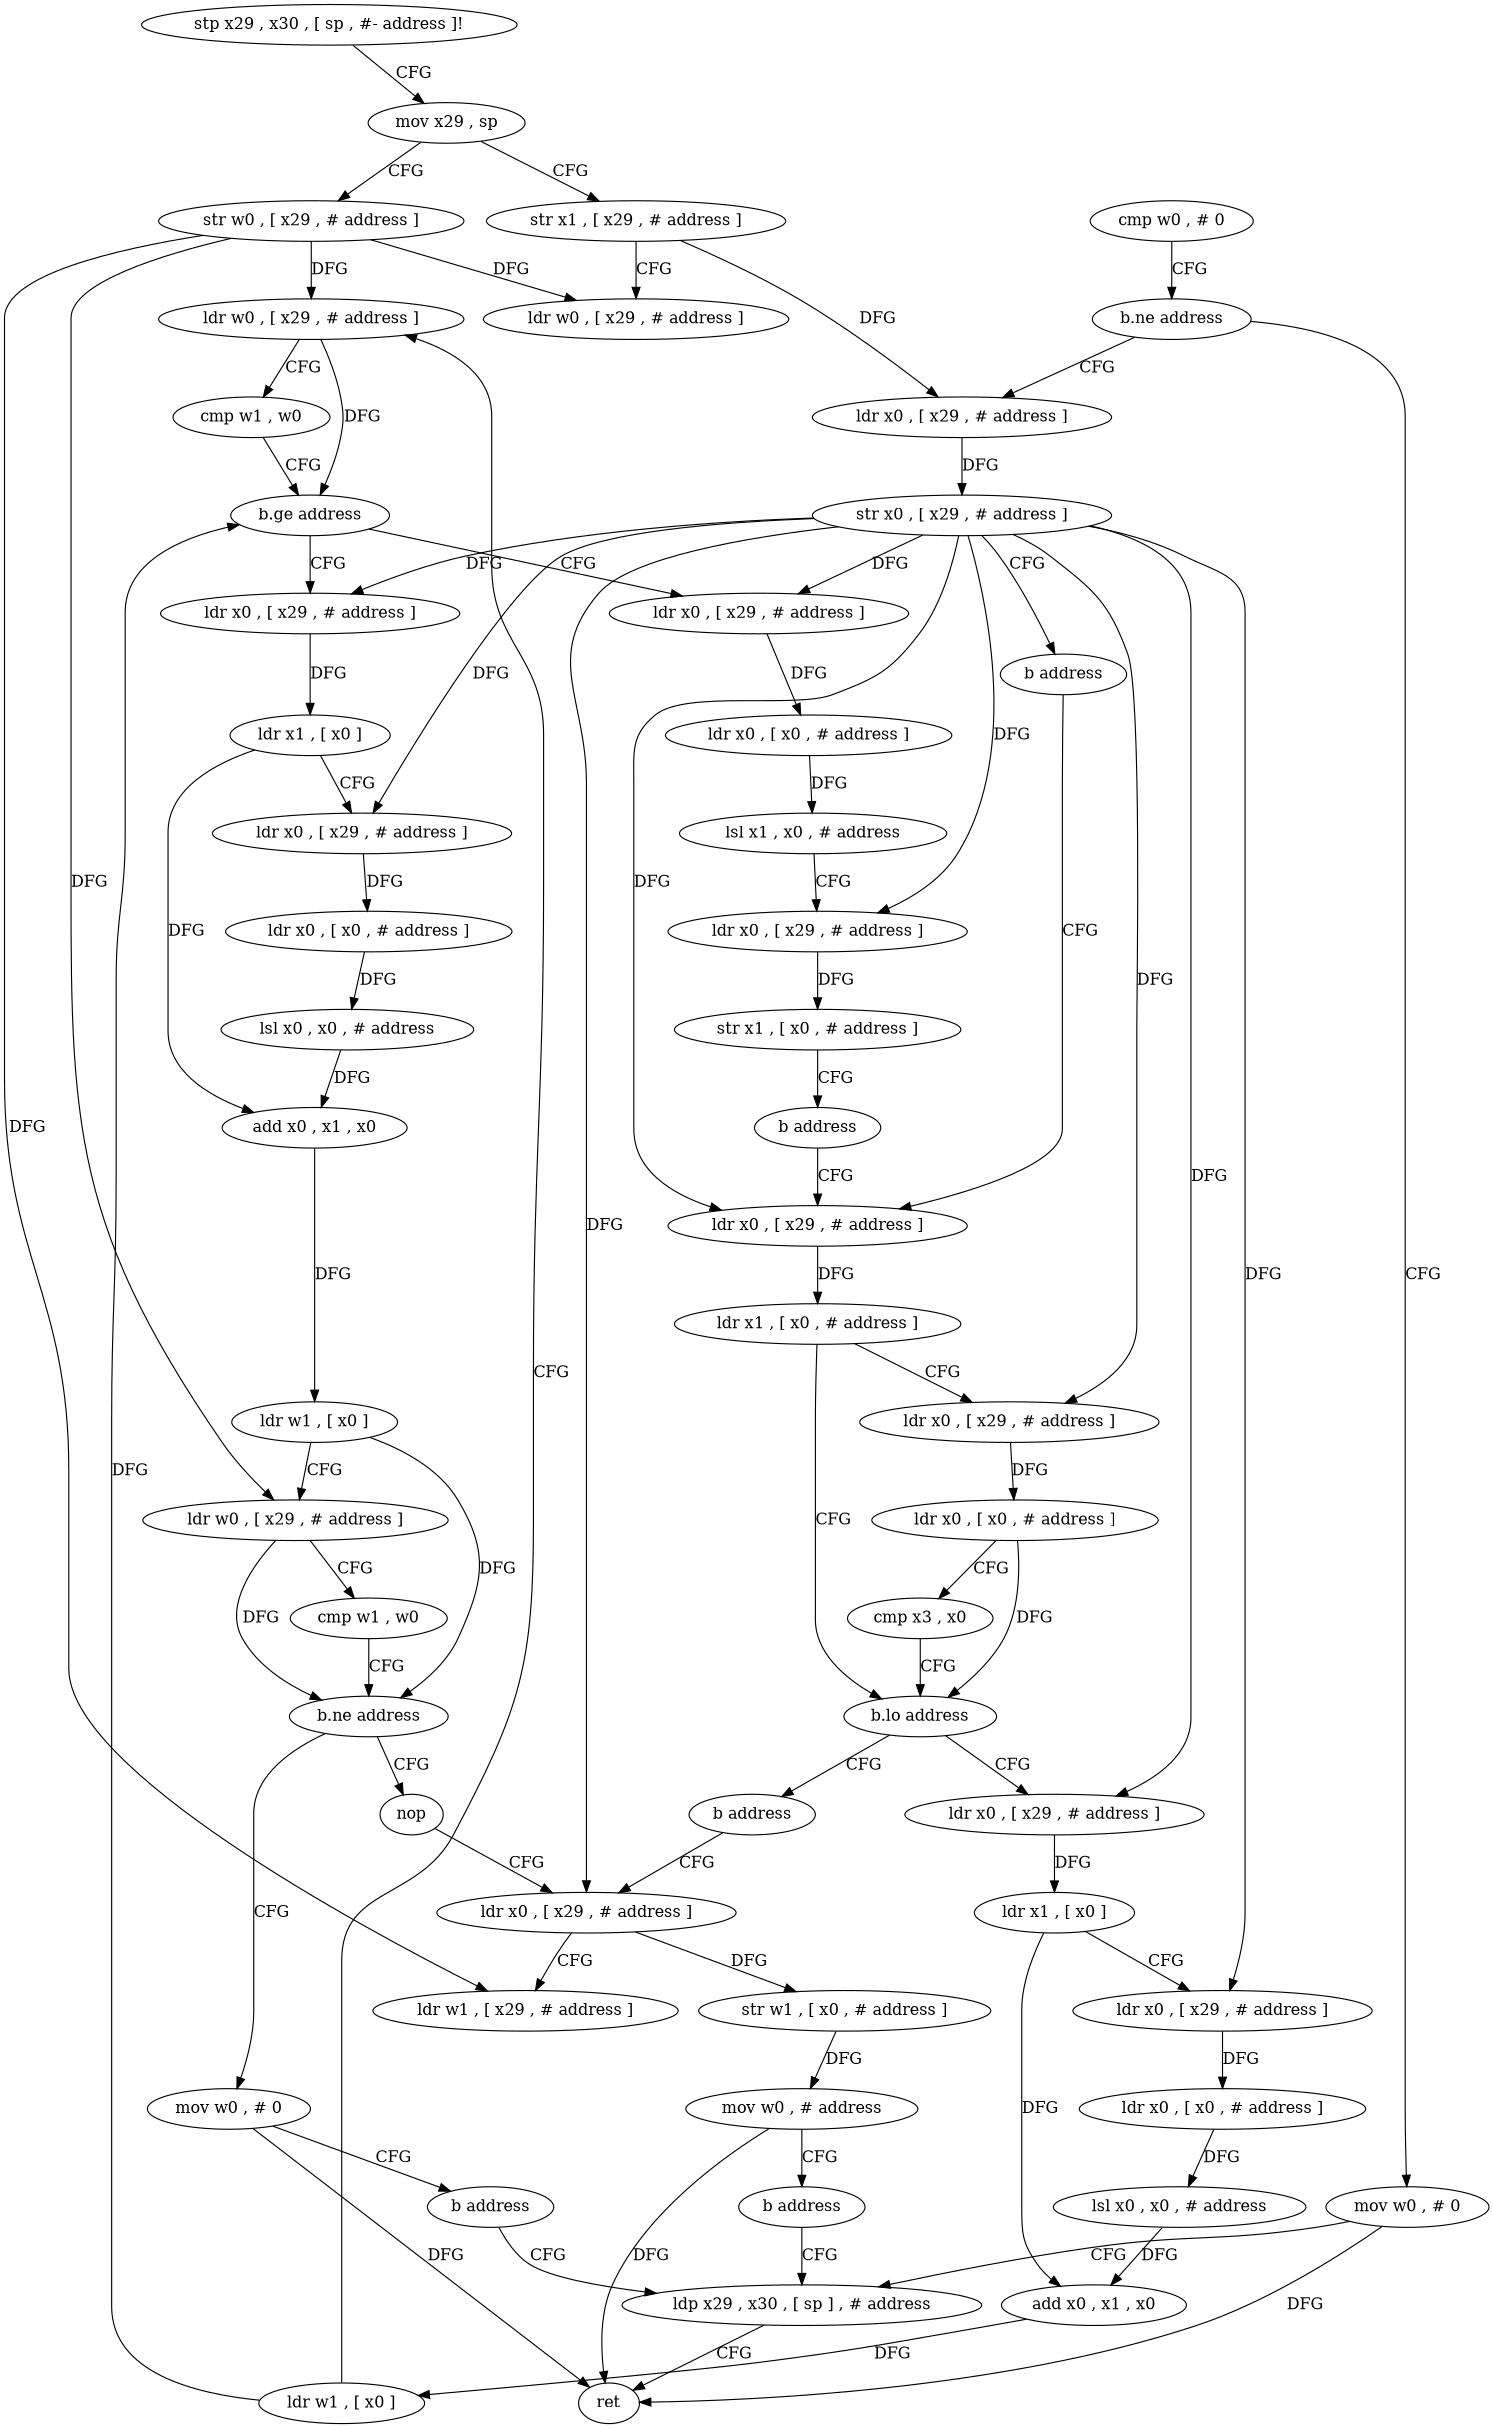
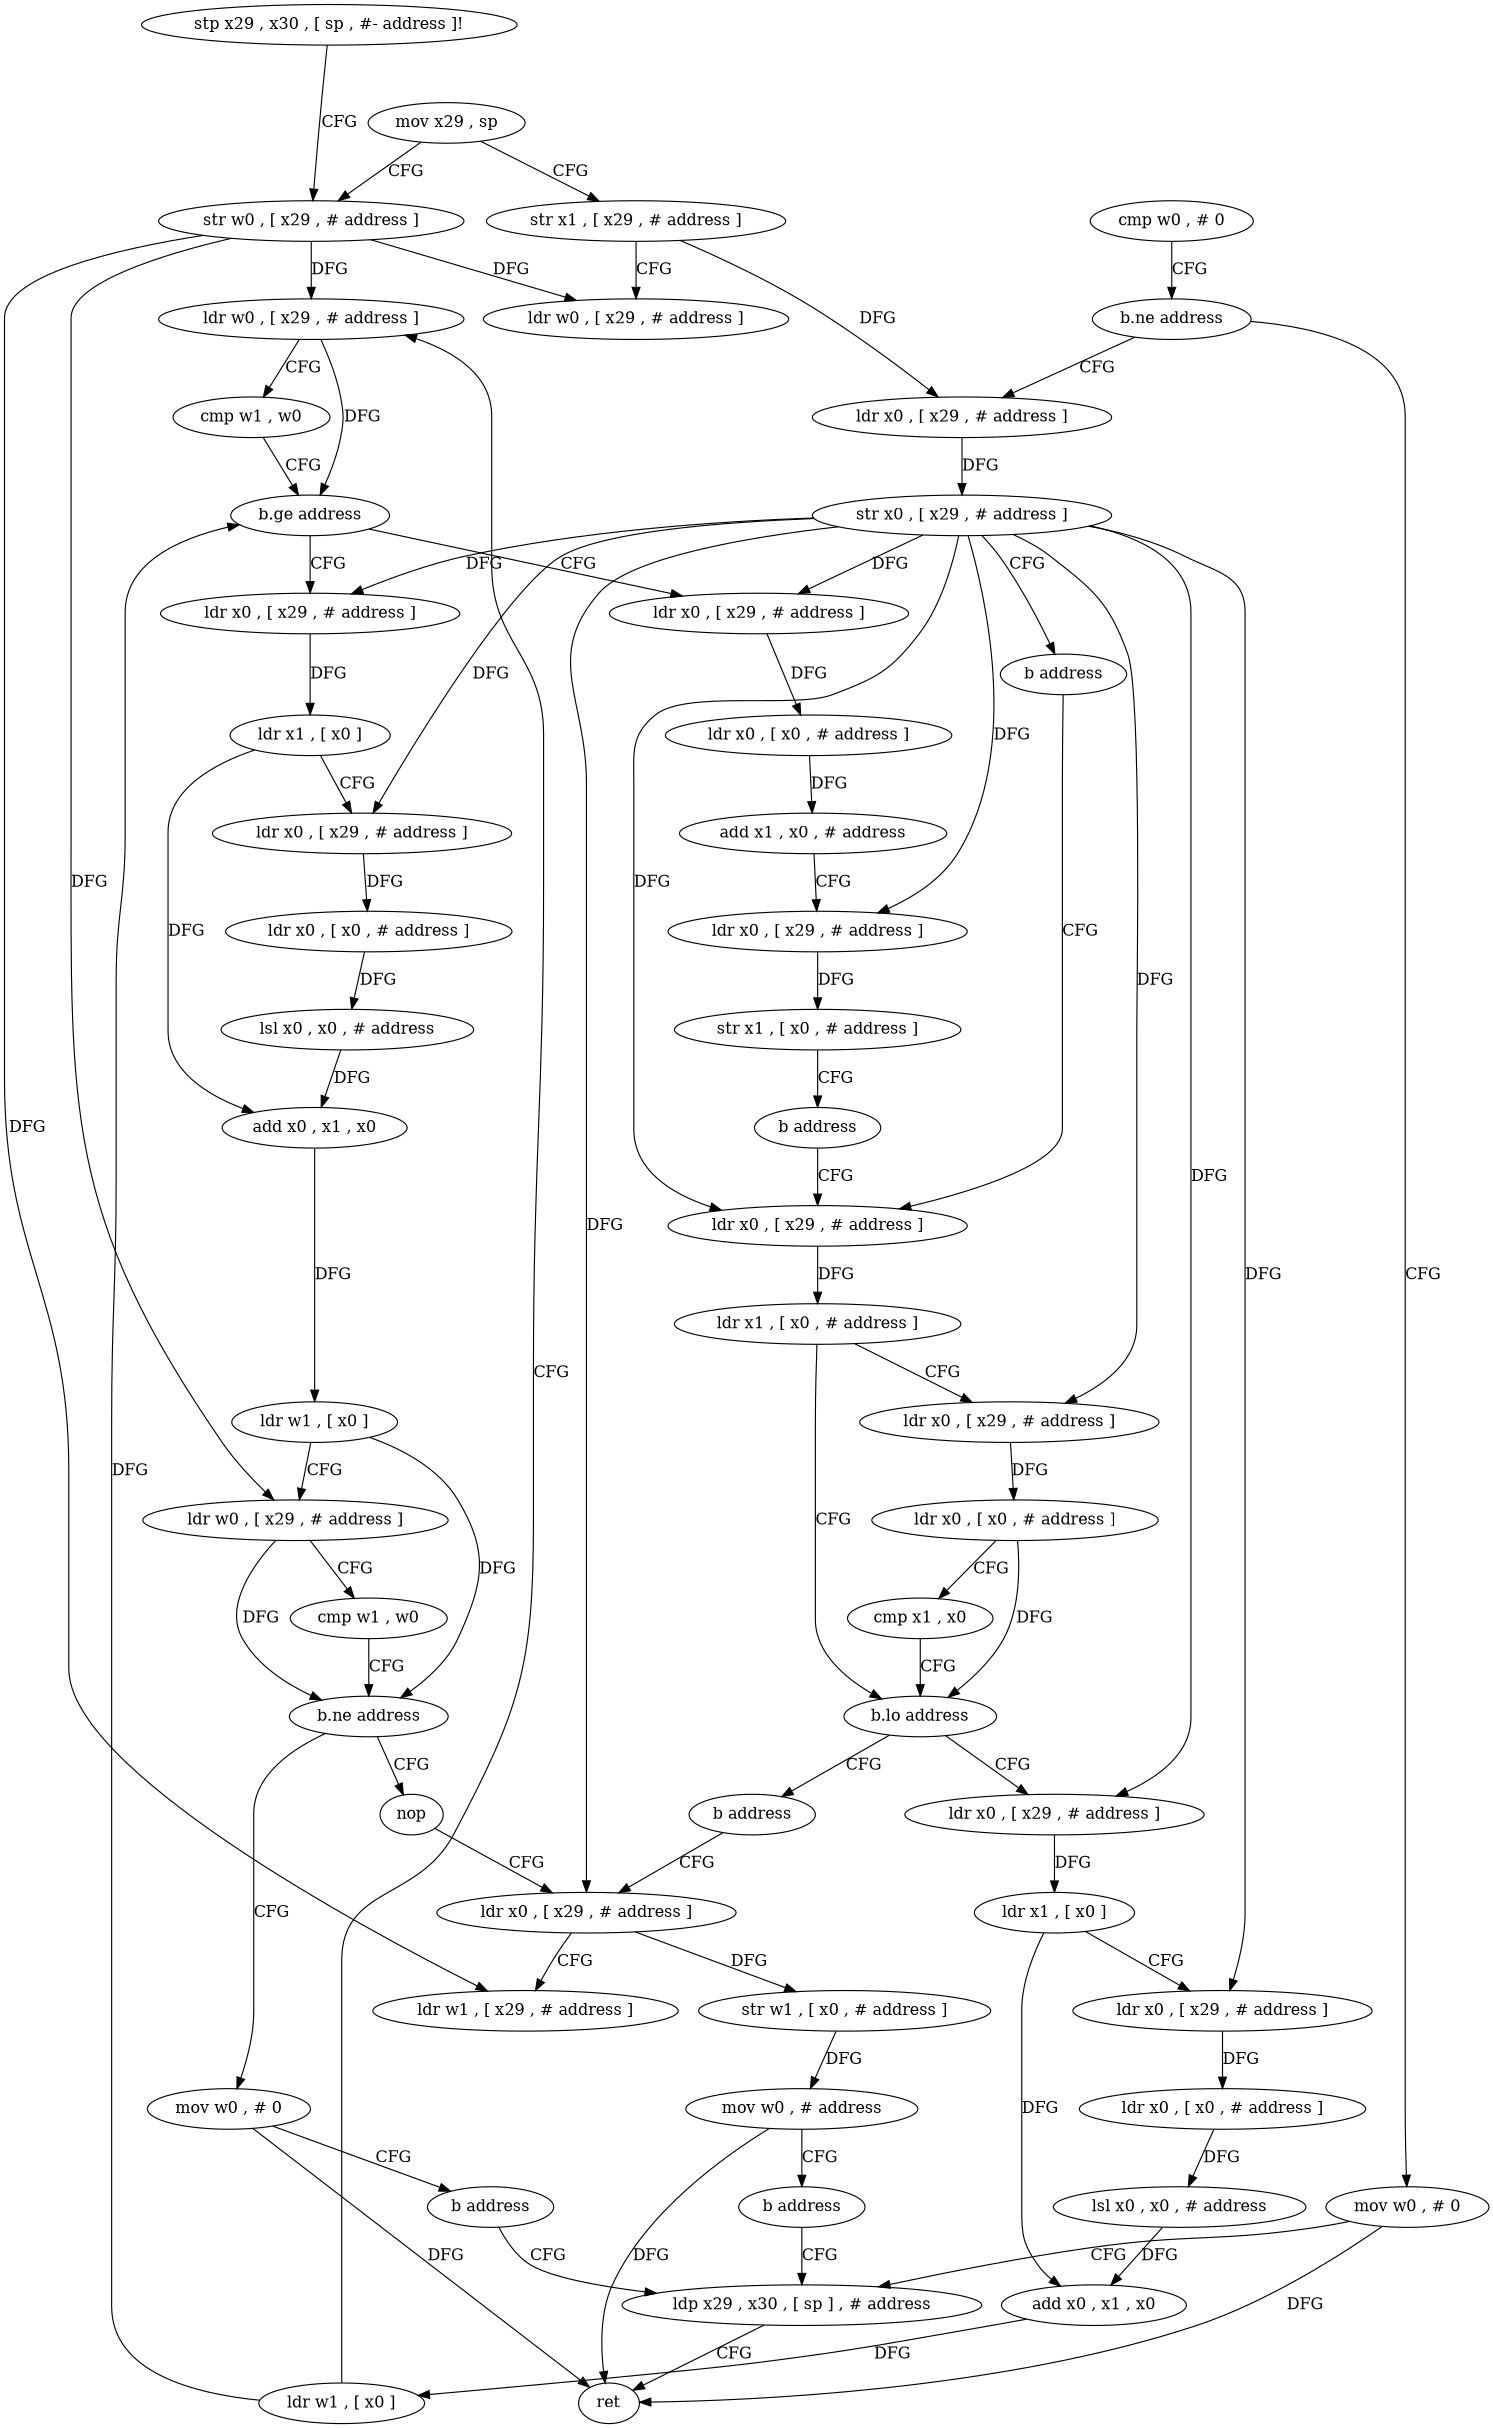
(384, 71) -> (320, 117)
(813, 833) -> (813, 833)
(920, 1618) -> (920, 1618)
